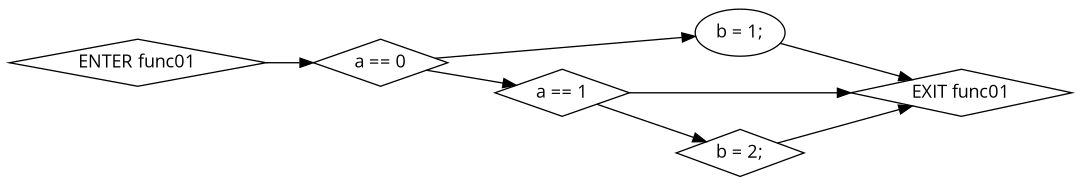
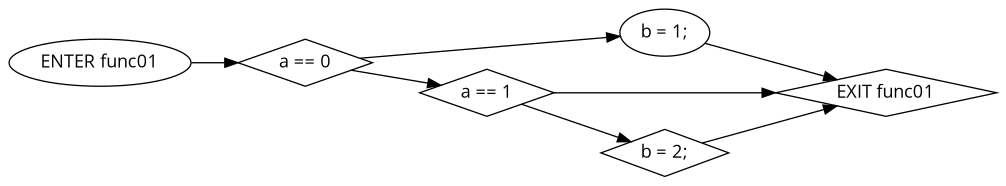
(138, 63) -> (100, 63)
